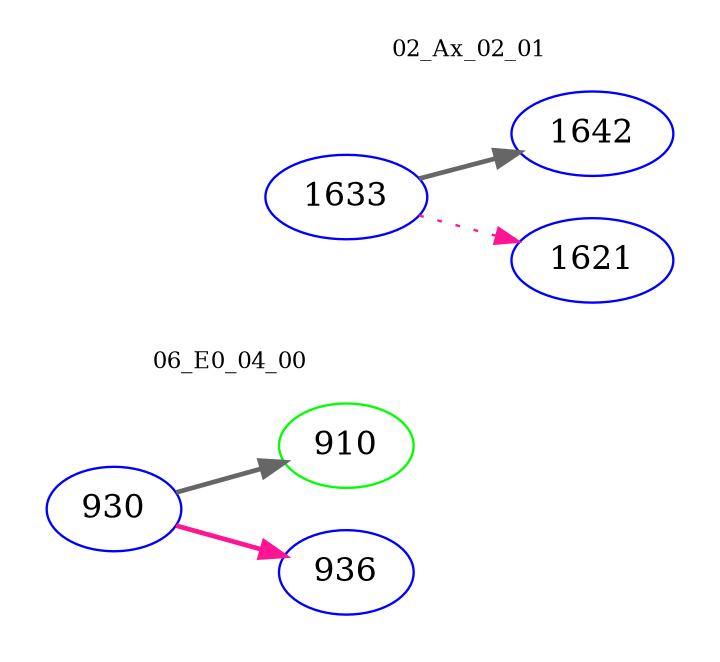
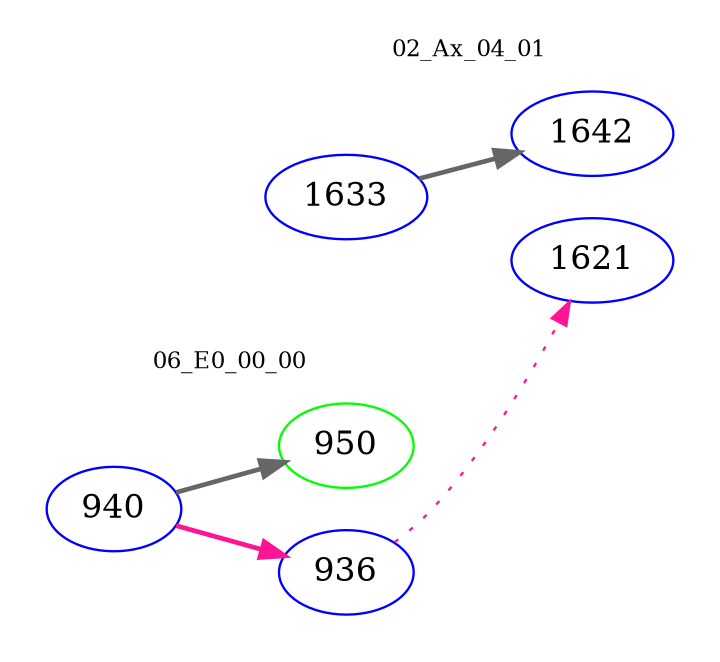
(469, 50) -> (469, 50)
(458, 226) -> (487, 440)
(230, 362) -> (230, 362)
(346, 446) -> (346, 446)
(114, 509) -> (114, 509)
